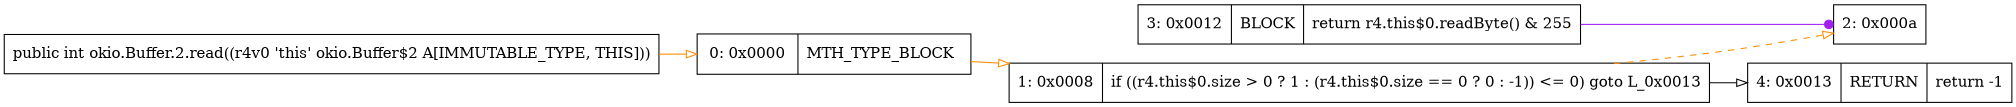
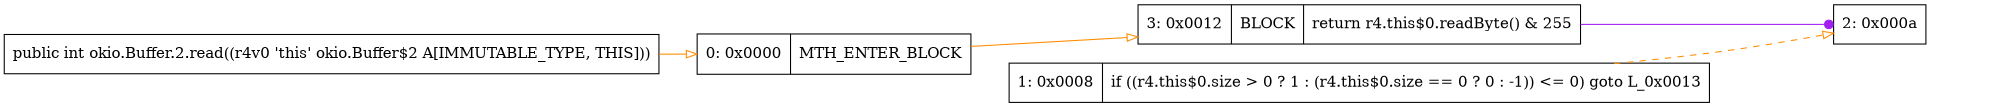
(880, 54) -> (881, 54)
(985, 62) -> (1049, 42)
(1880, 83) -> none
